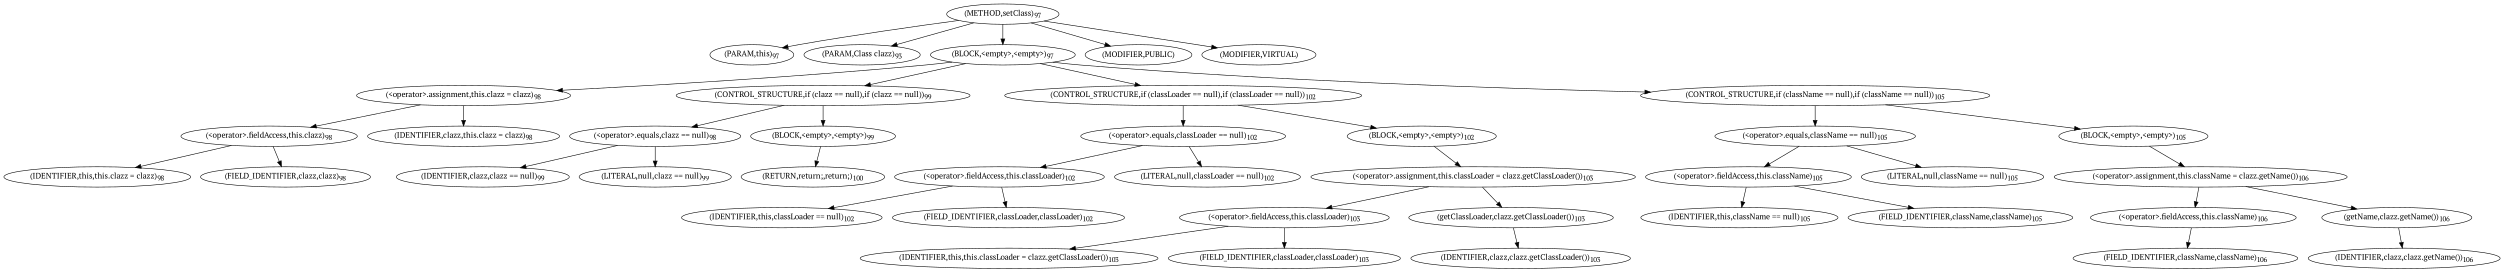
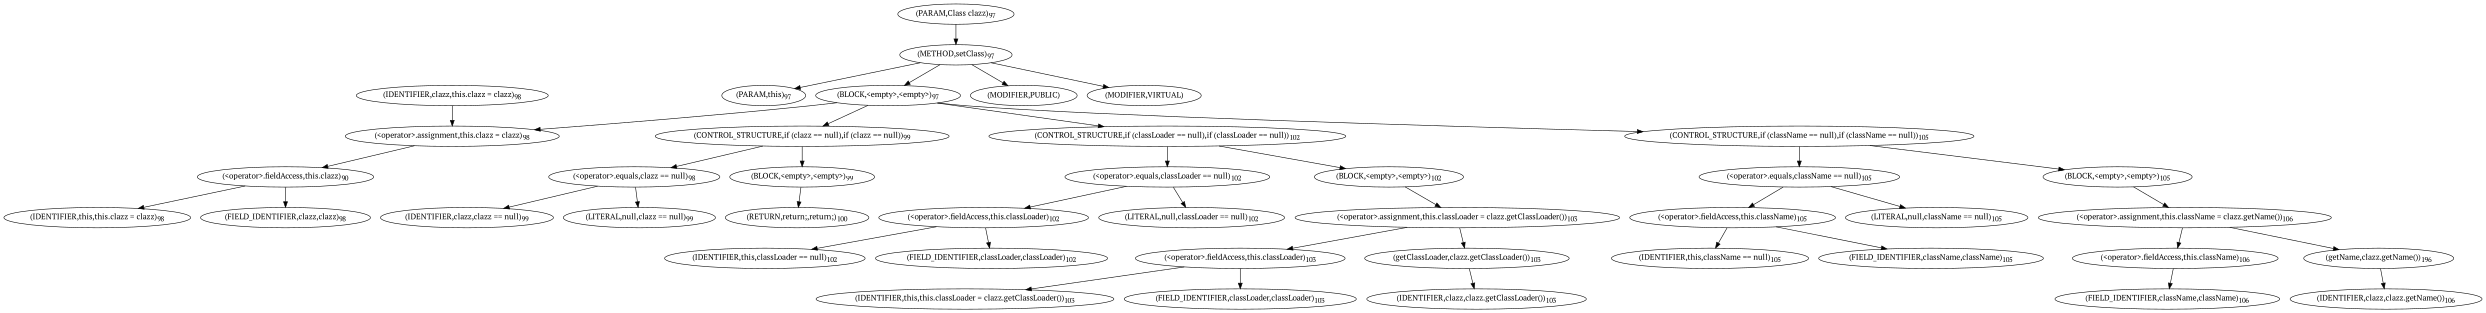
(935, 34) -> (956, 32)
(899, 54) -> (992, 13)
(464, 113) -> (452, 113)
(329, 135) -> (345, 176)
(2445, 217) -> (2427, 257)
